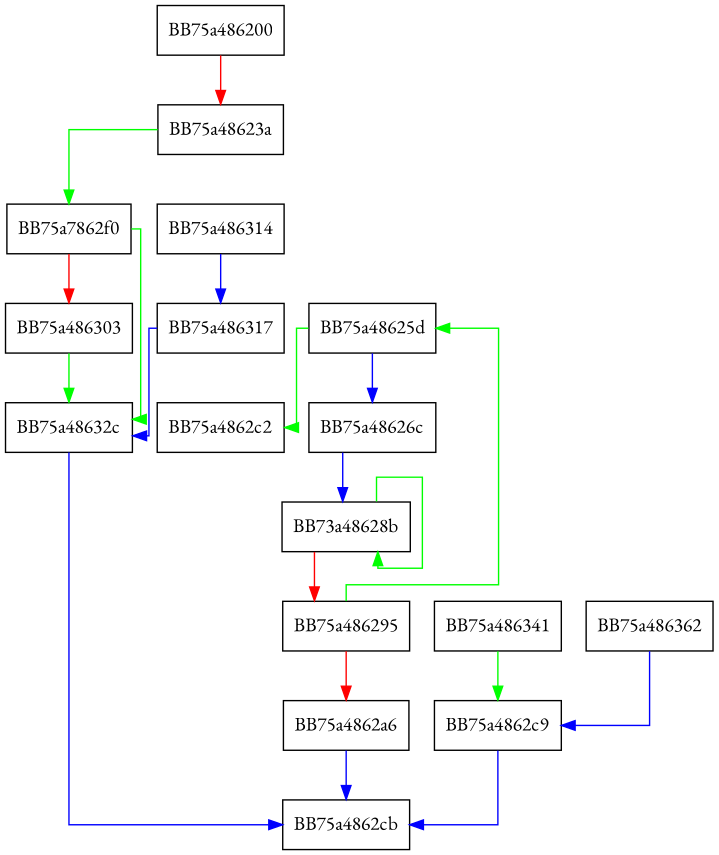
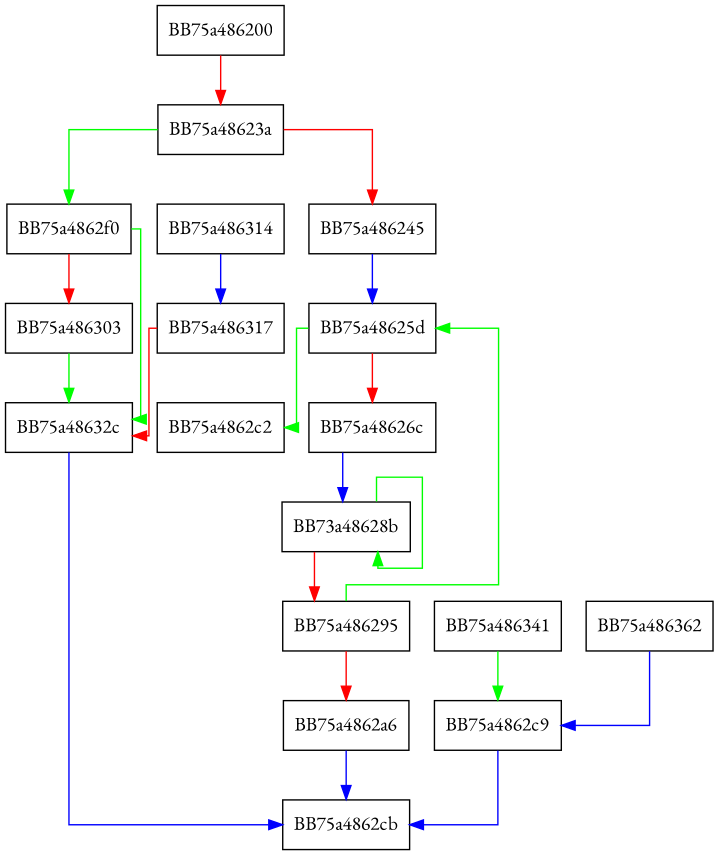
(69, 229) -> (69, 229)
none -> (372, 229)
(372, 371) -> (372, 371)
(149, 379) -> (149, 379)
